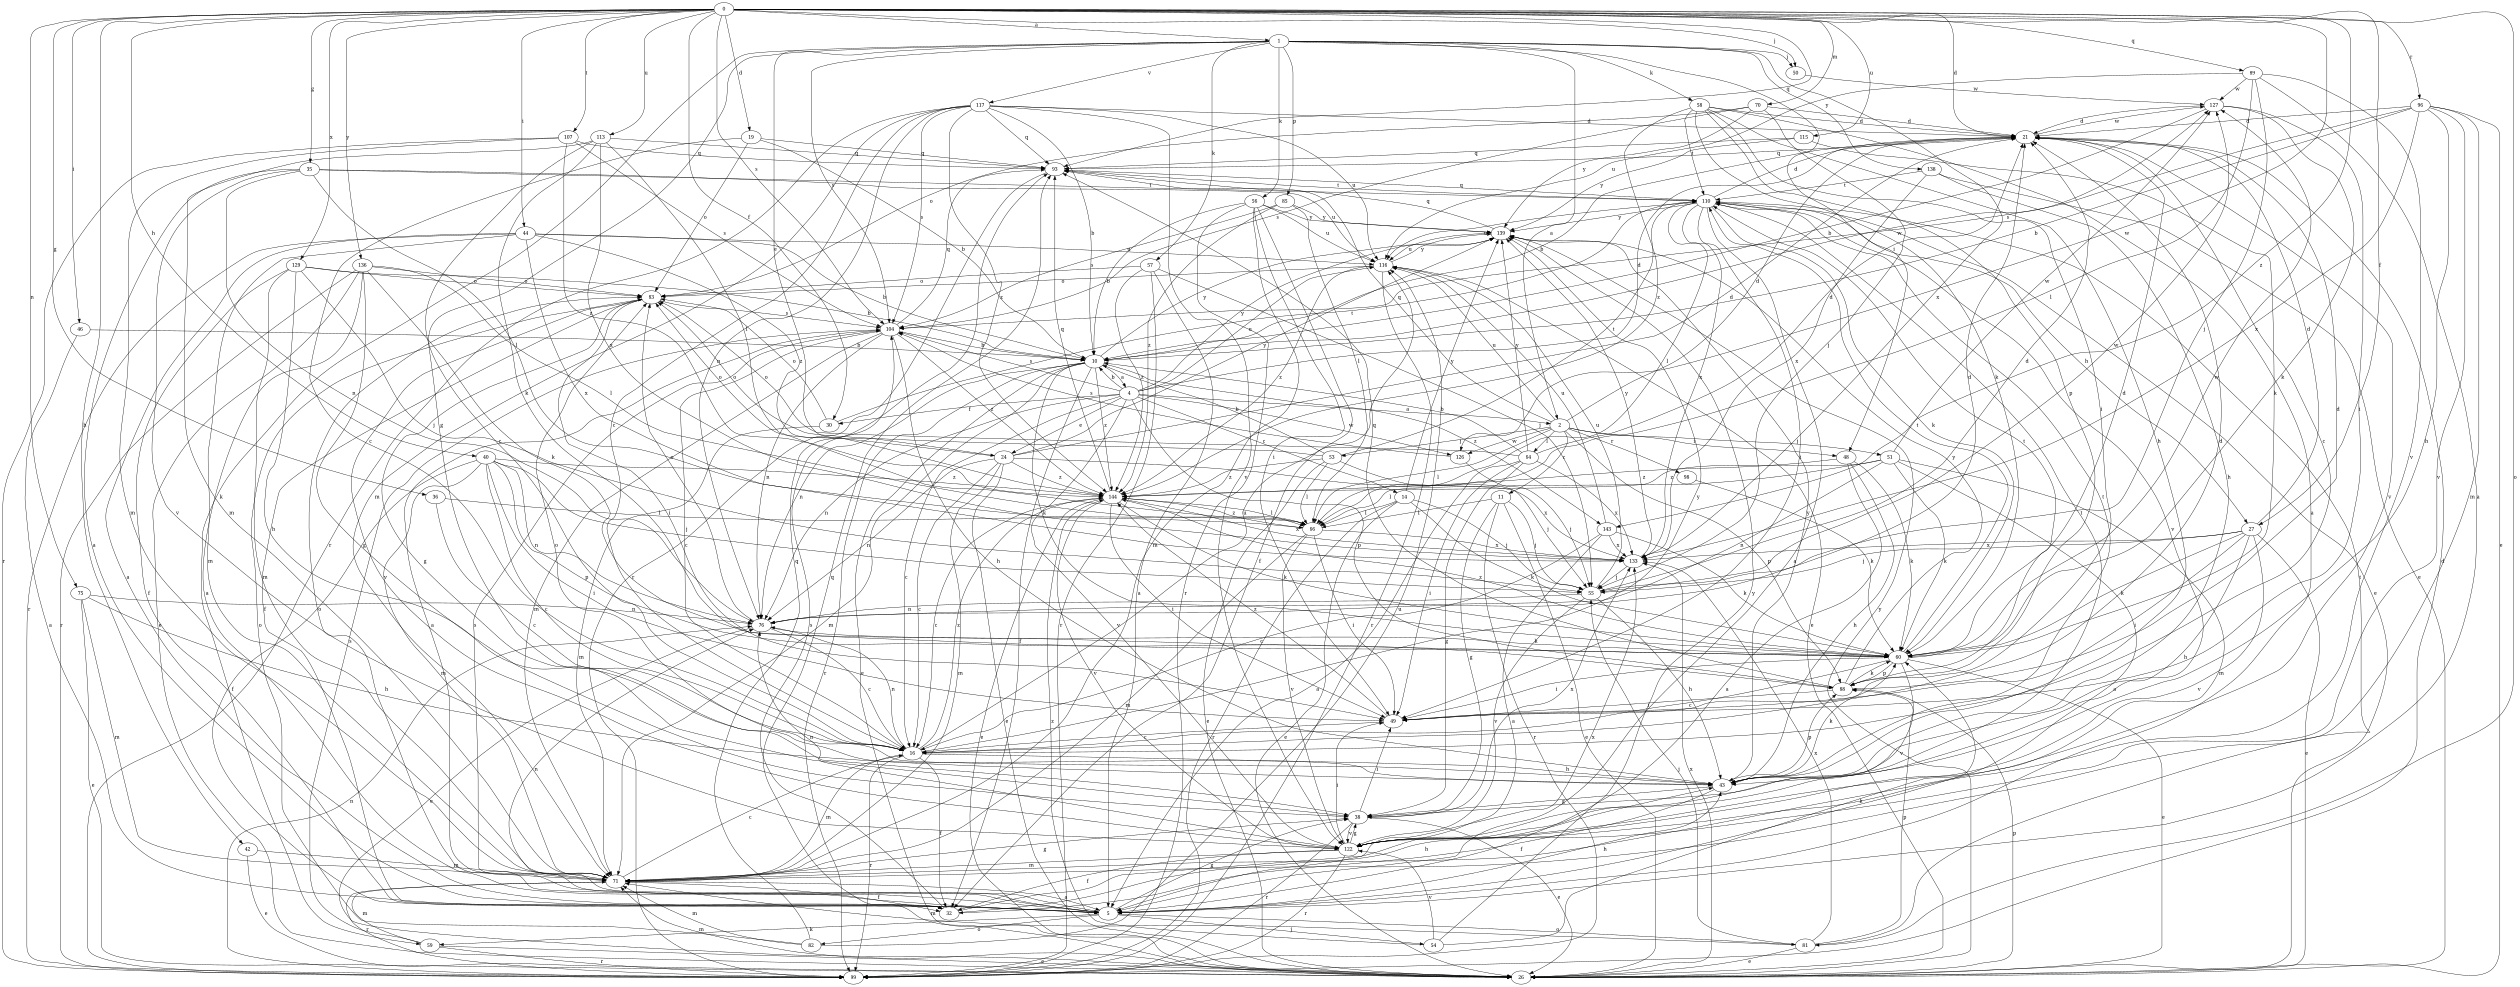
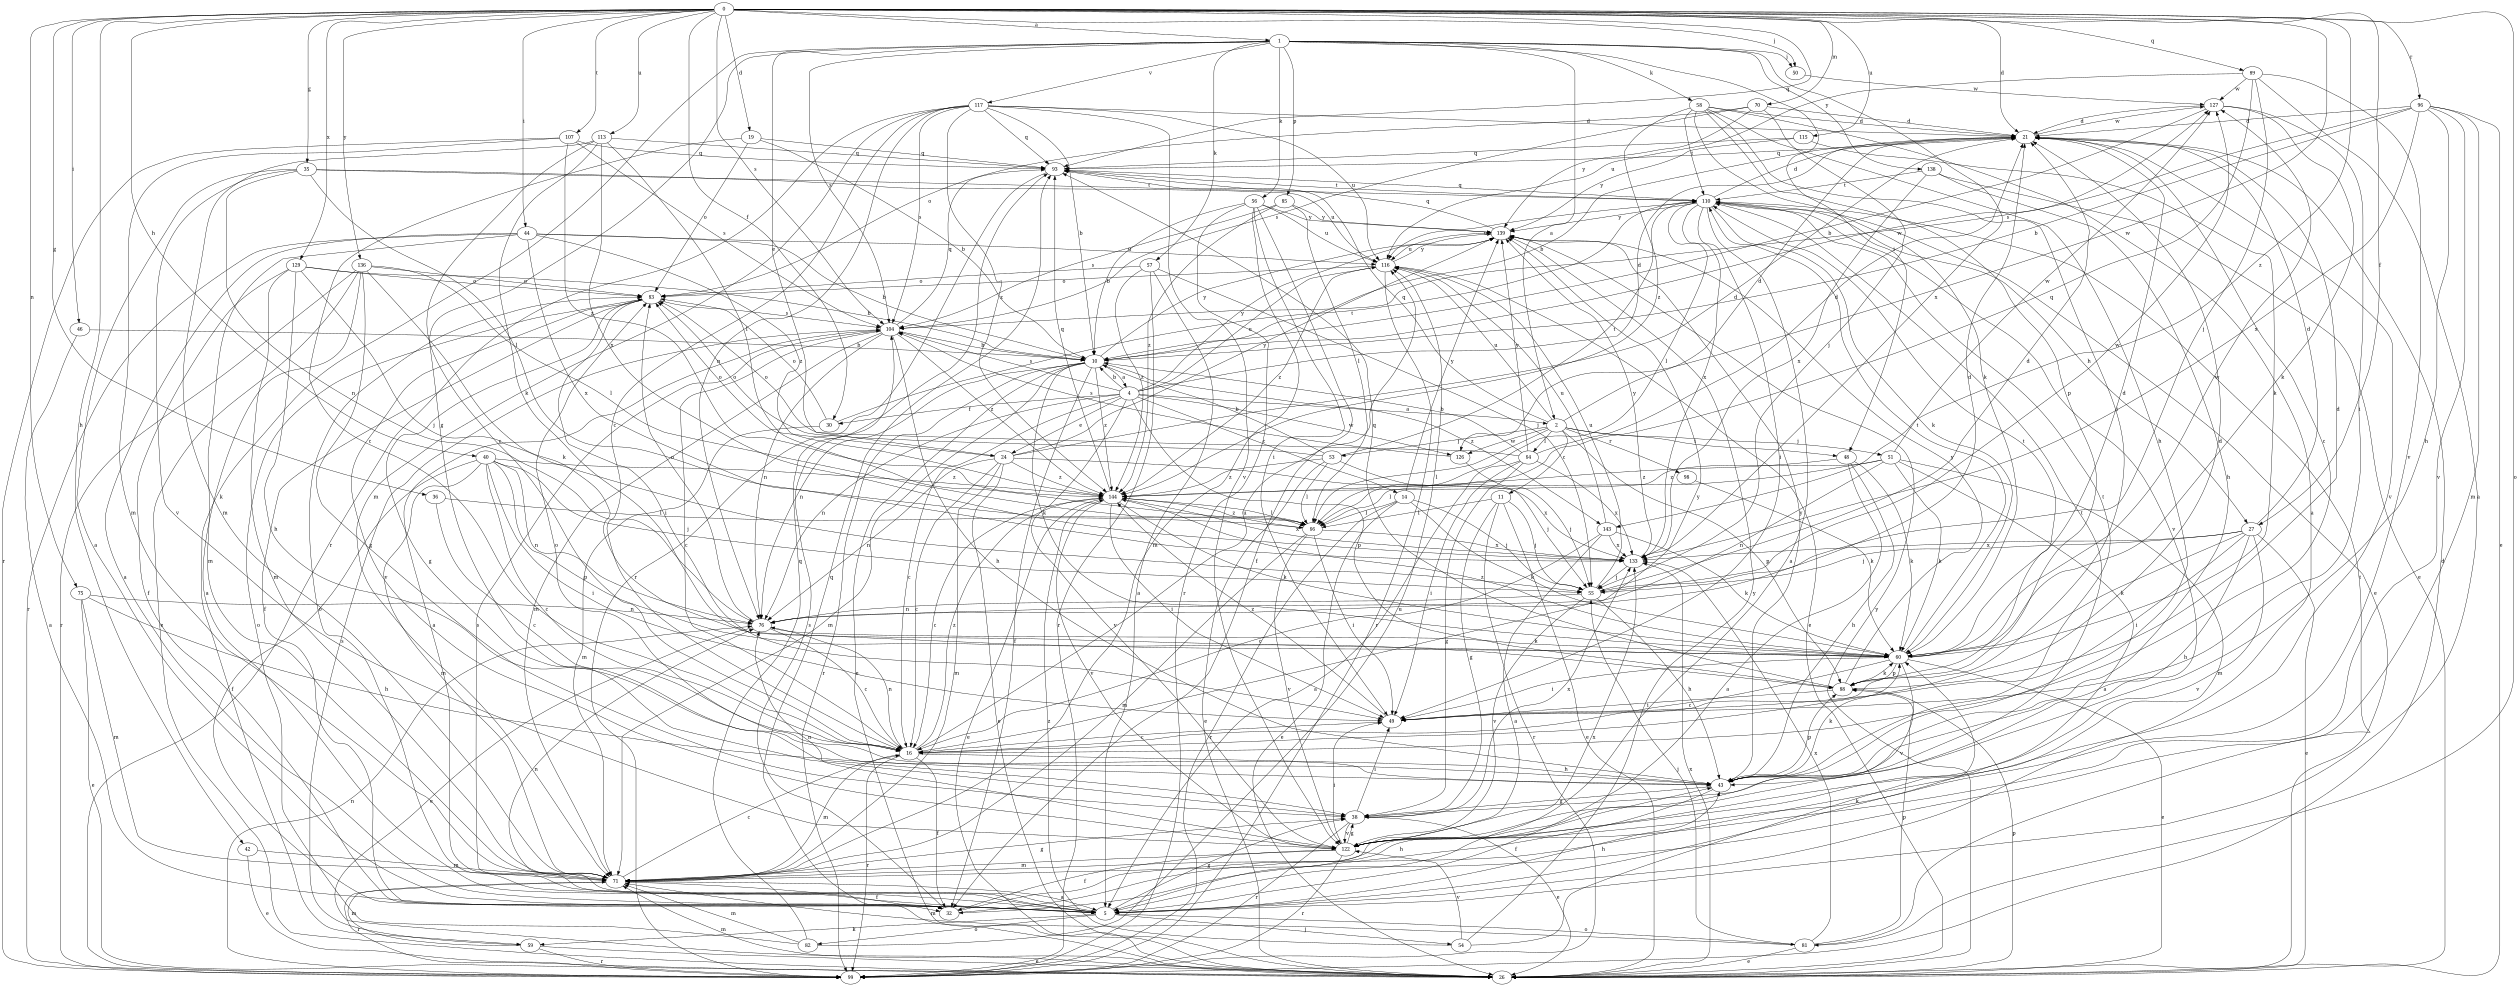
(2051, 297) -> (2052, 297)
